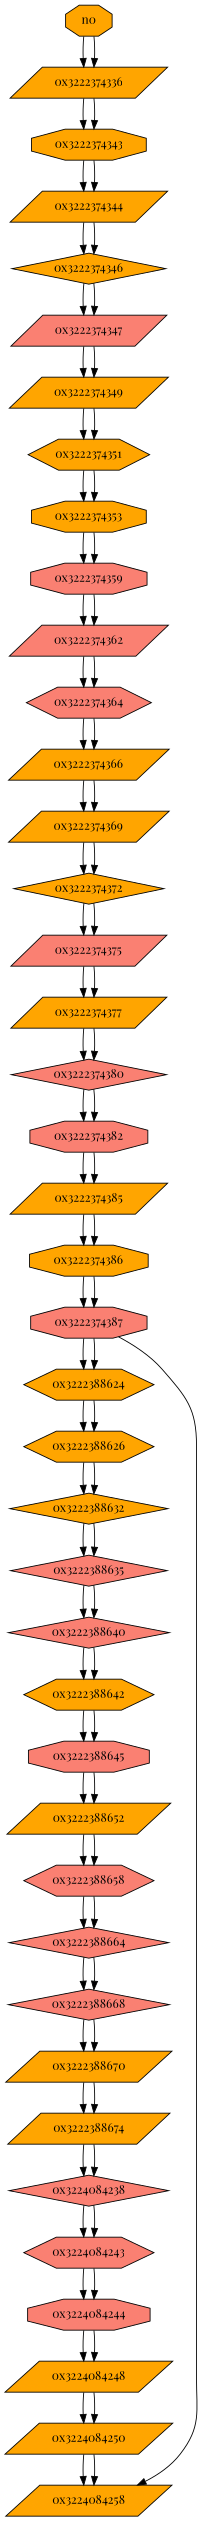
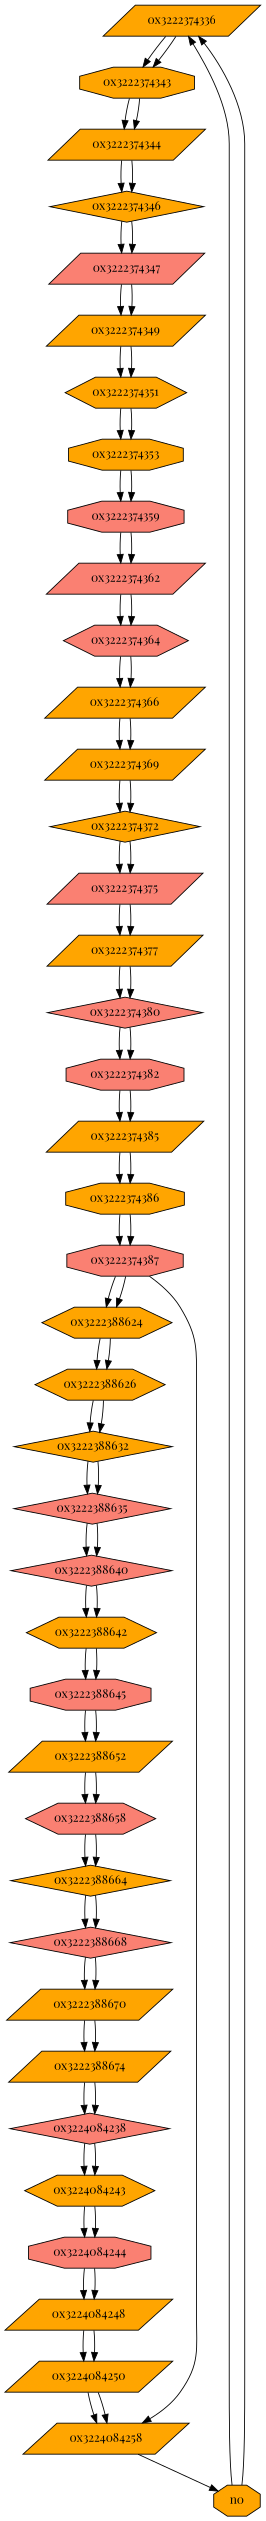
(89, 1943) -> (91, 1881)
(89, 2253) -> (90, 2191)
none -> (174, 2471)
